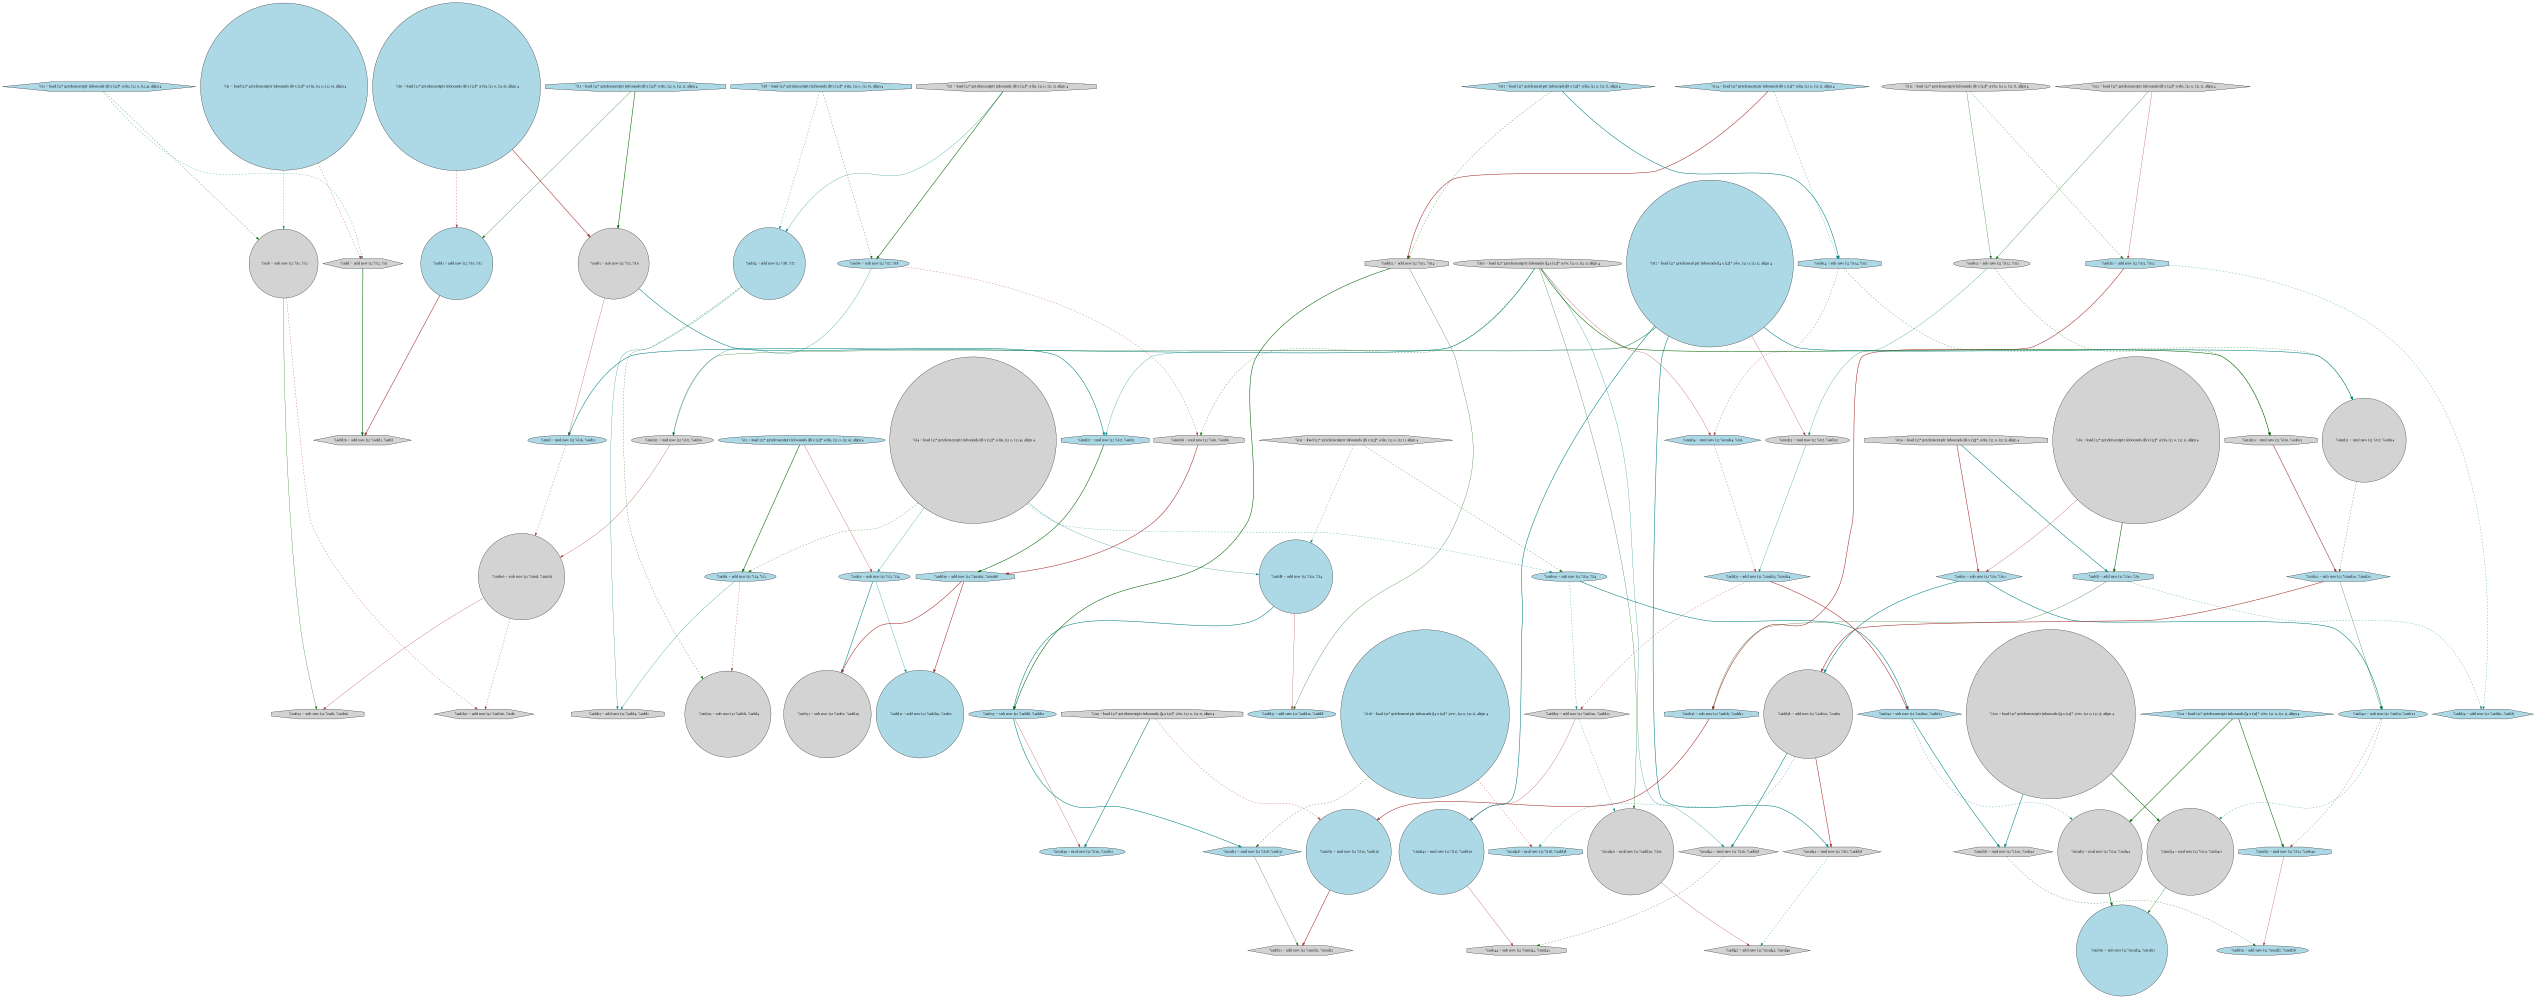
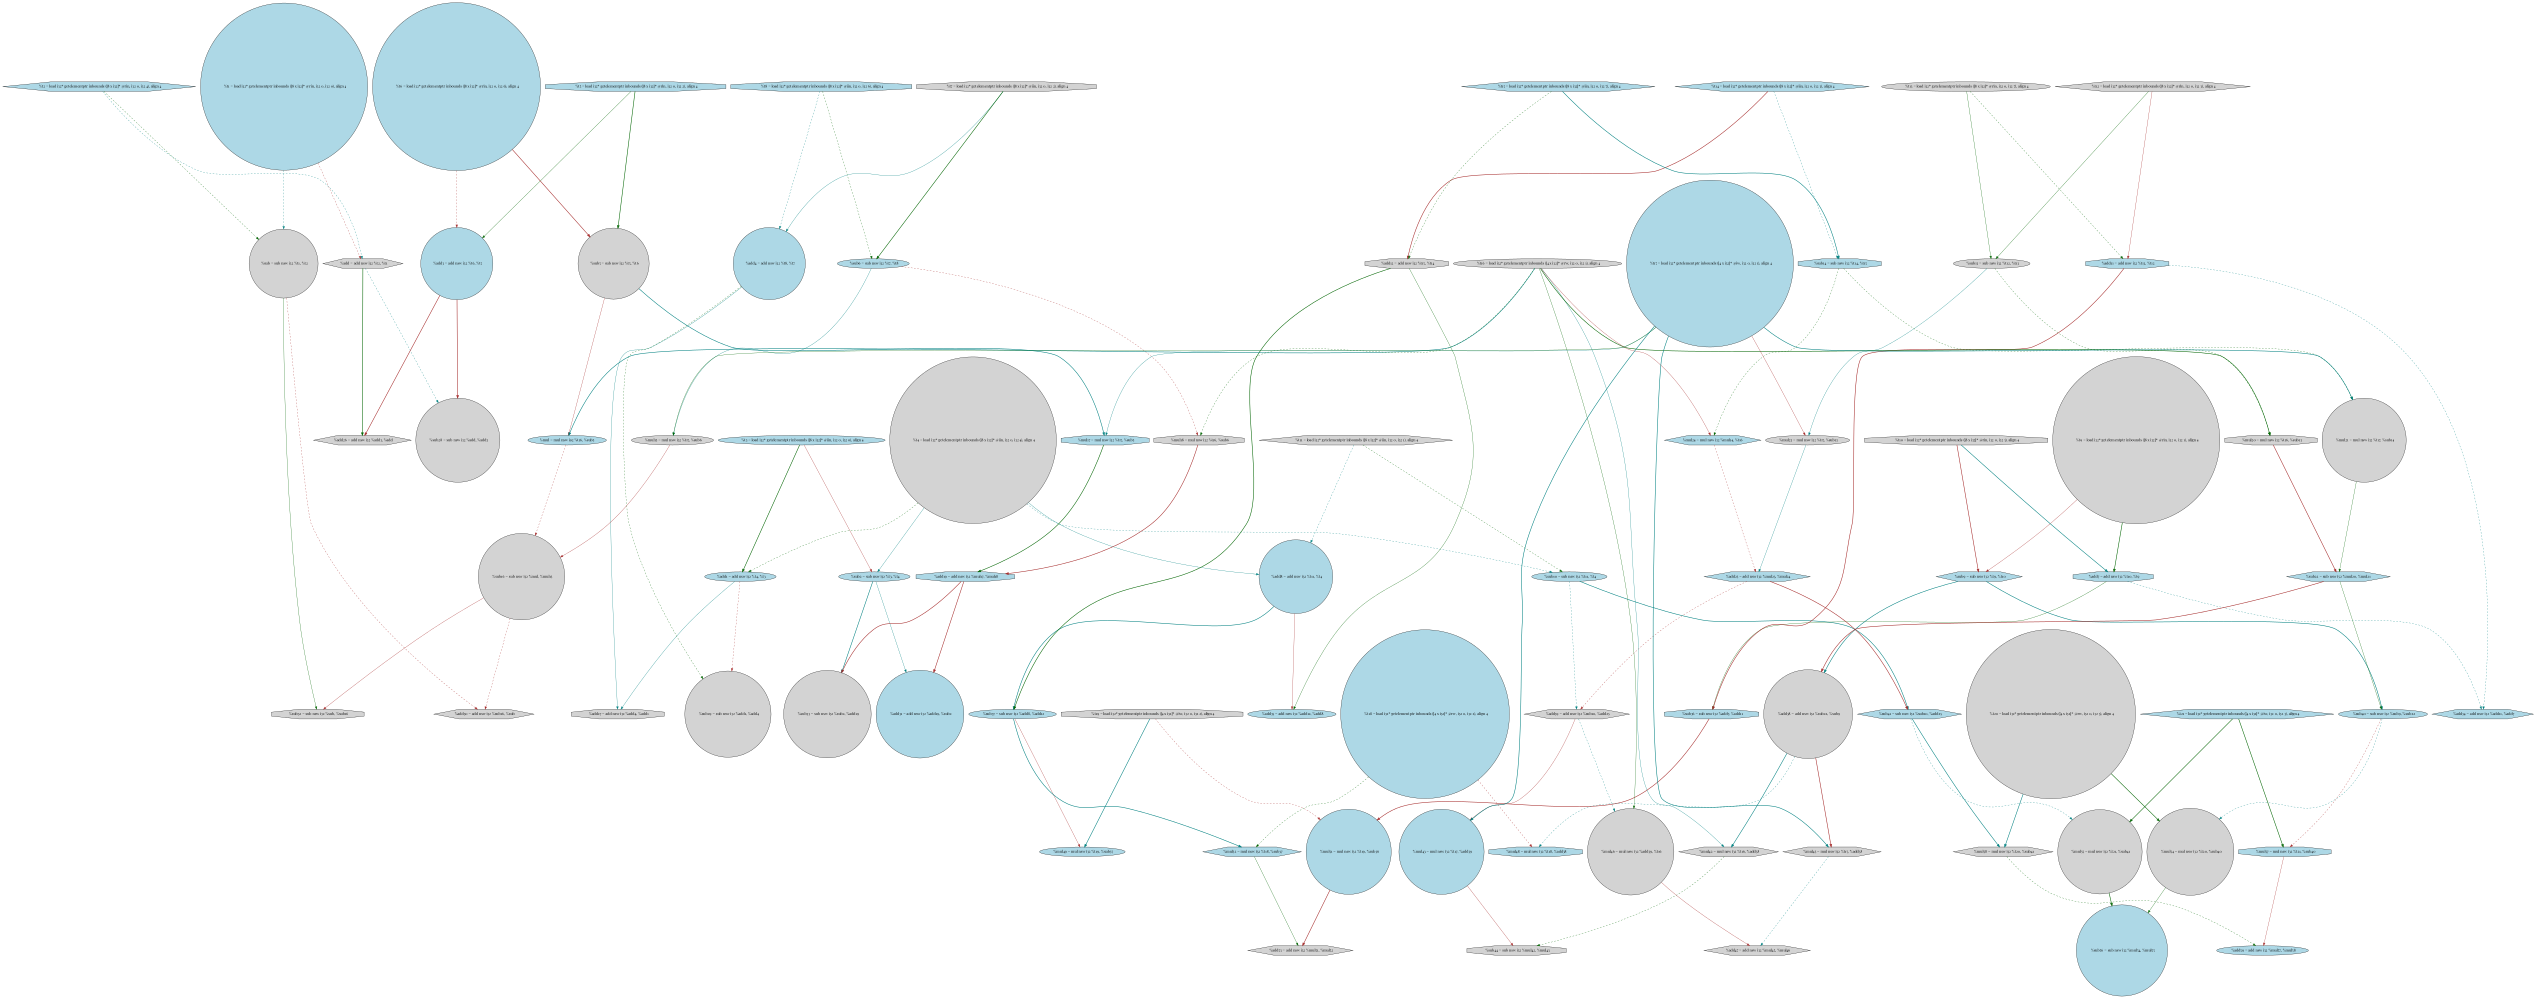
(1769, 354) -> (1769, 354)
none -> (458, 440)
(567, 440) -> (567, 440)
(2348, 525) -> (2348, 525)
